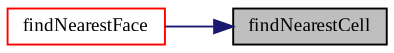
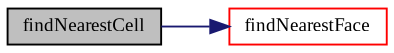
(189, 27) -> (186, 27)
